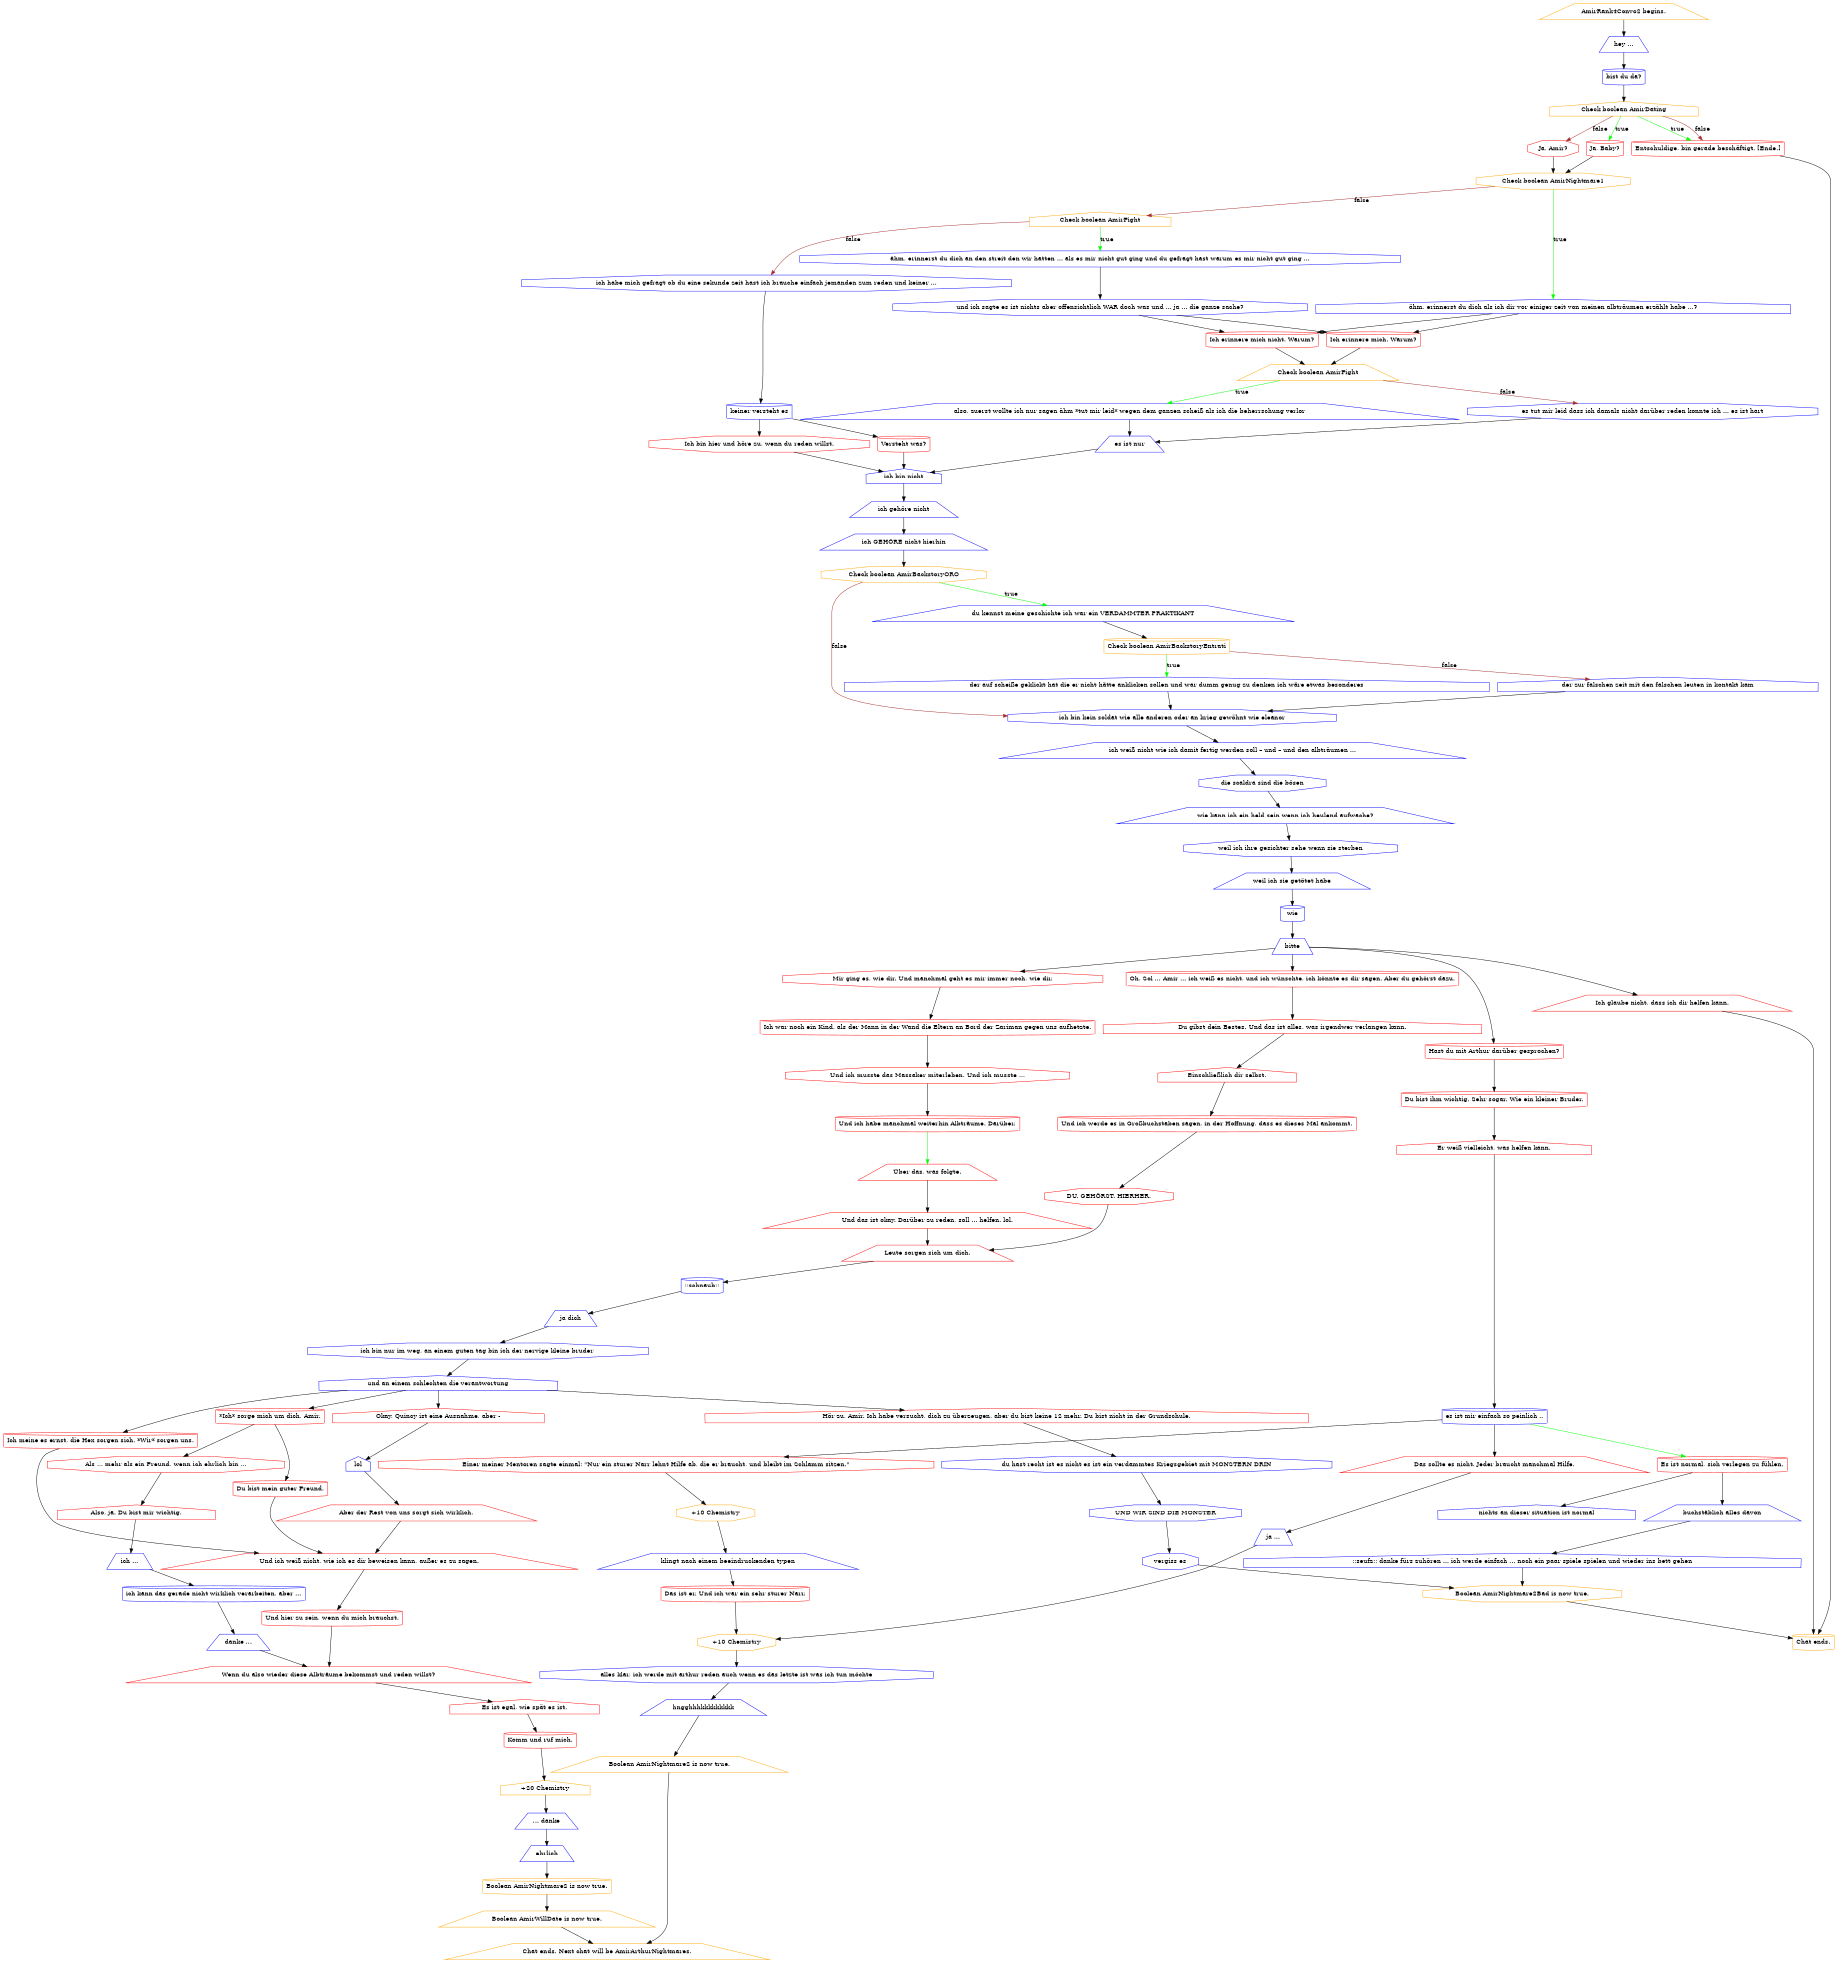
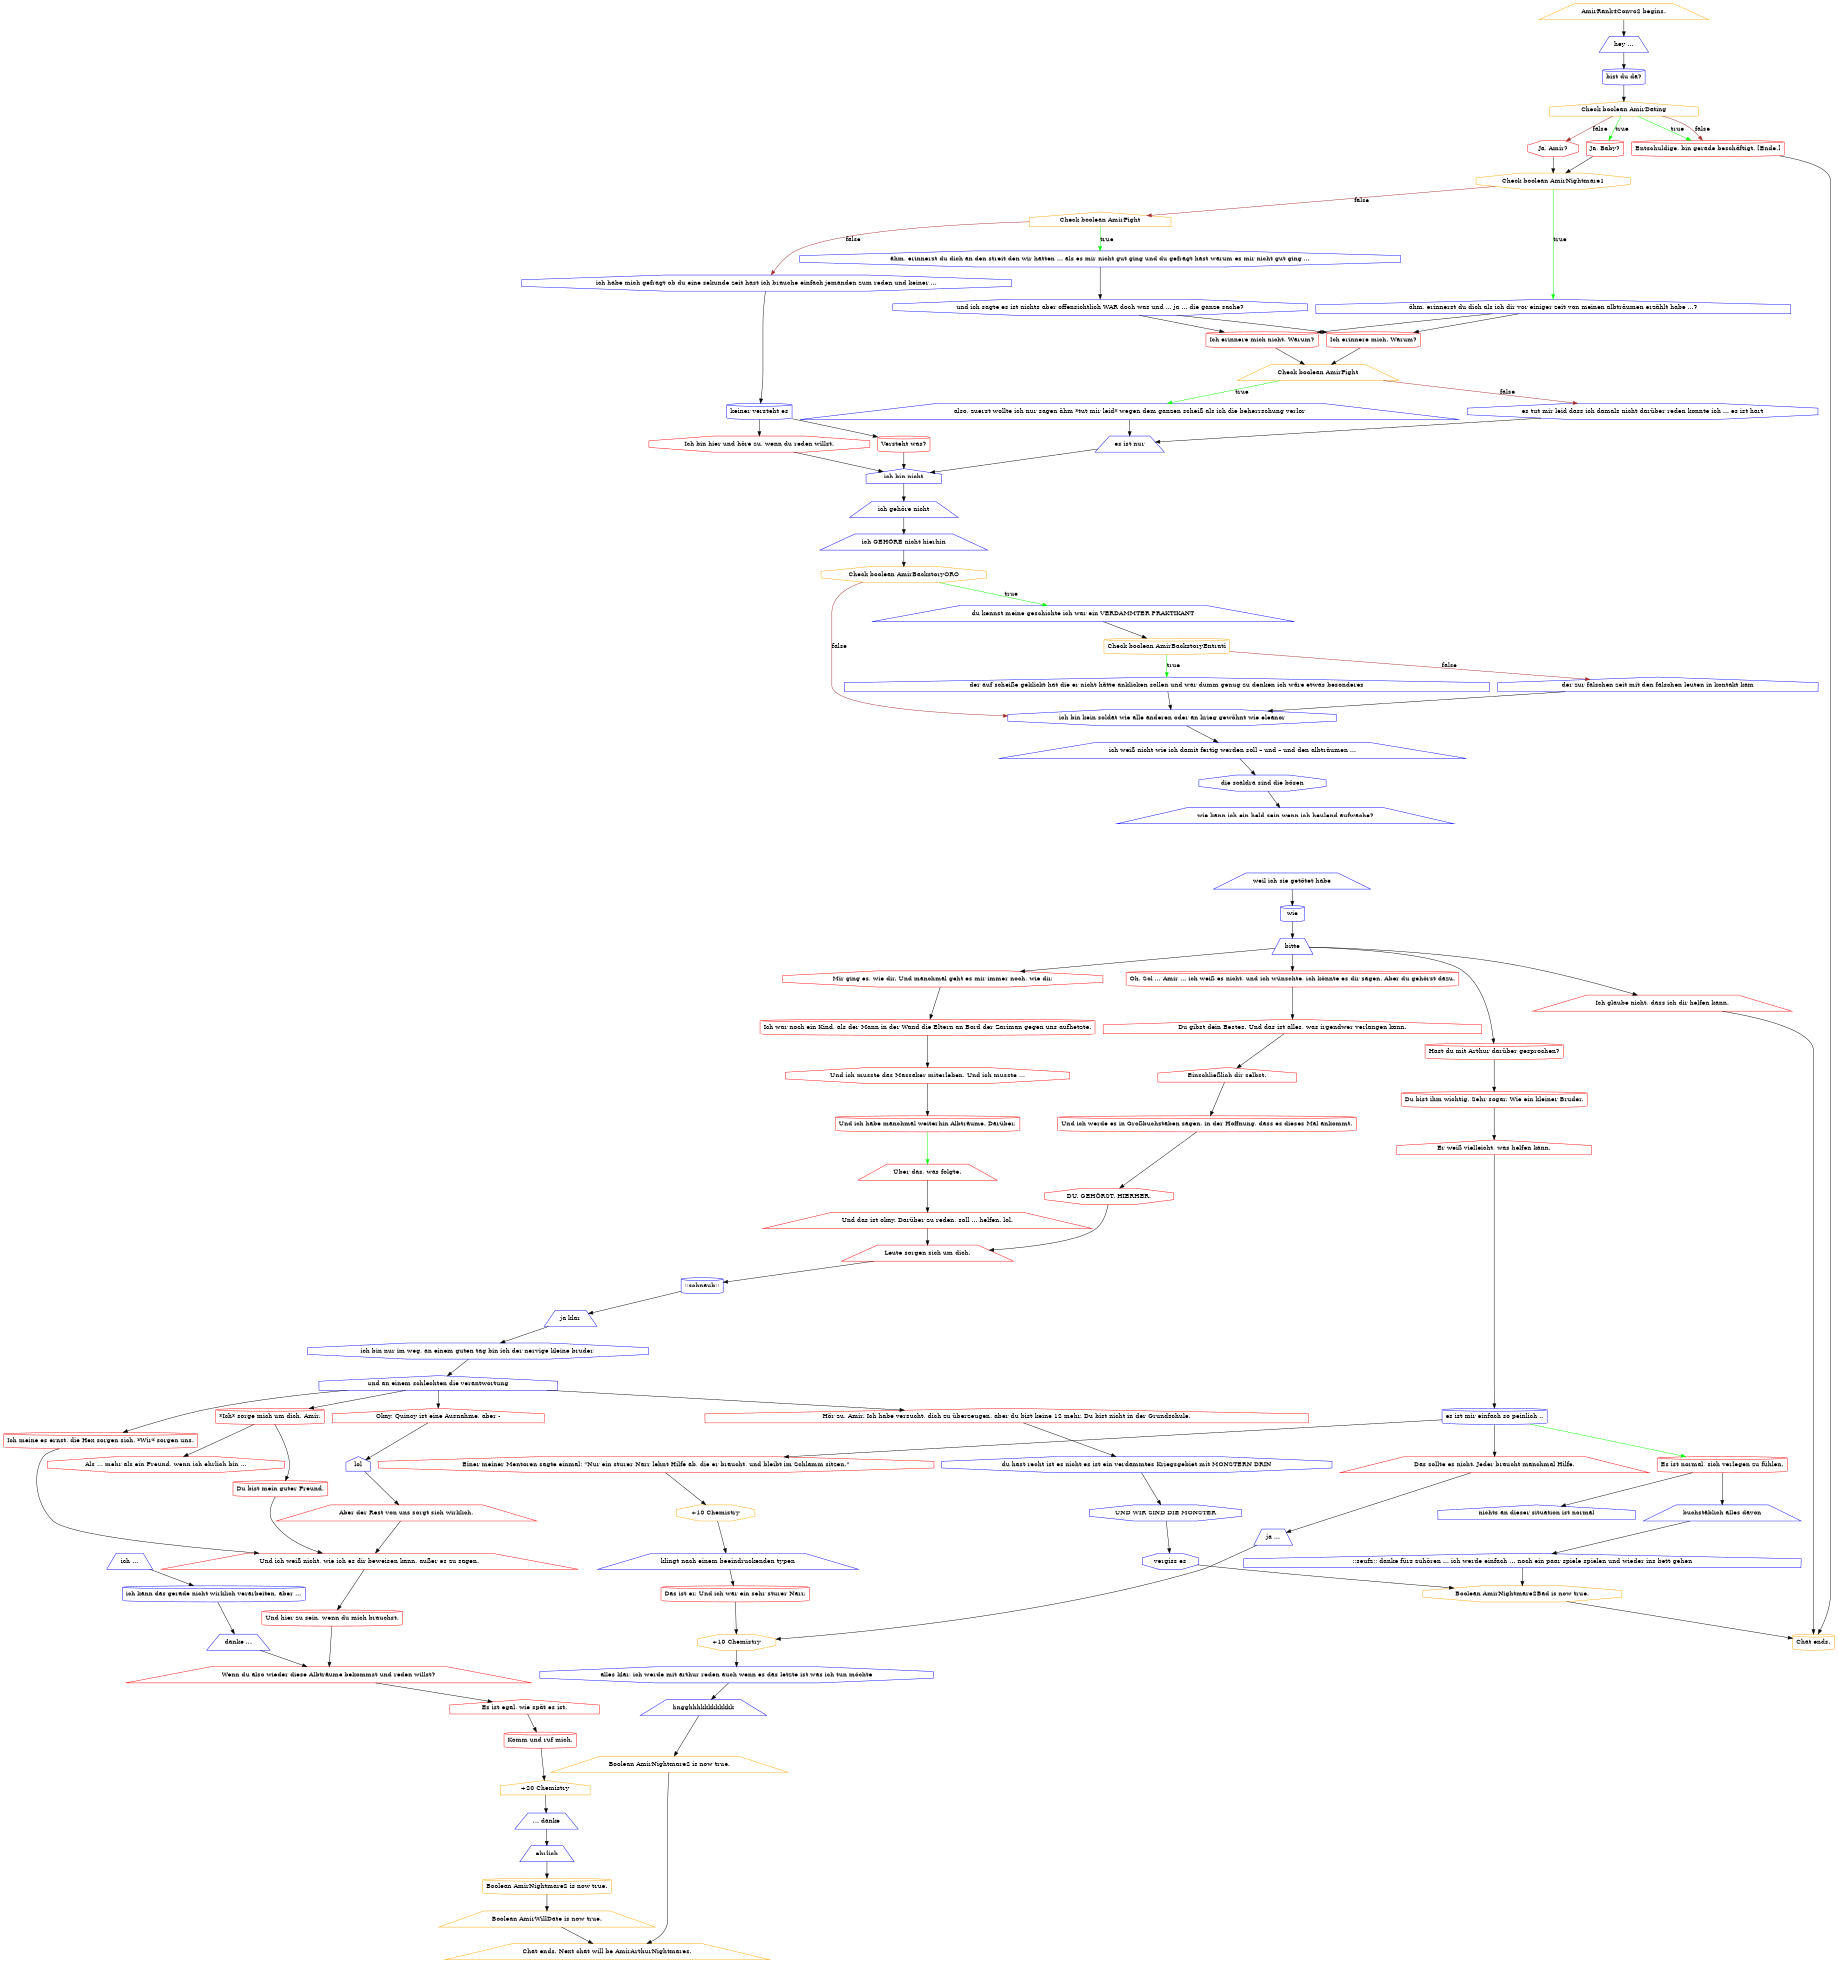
(1291, 848) -> none
(571, 1318) -> (571, 1318)
(136, 1513) -> none
